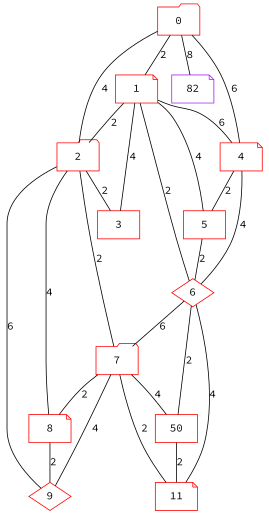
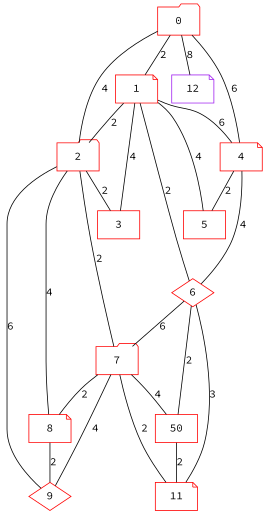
(193, 89) -> (193, 89)
(199, 259) -> none
(213, 395) -> (213, 395)
